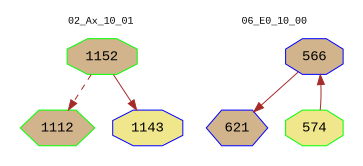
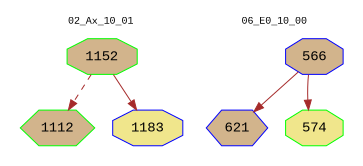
(321, 97) -> (308, 87)
(148, 128) -> (148, 128)
